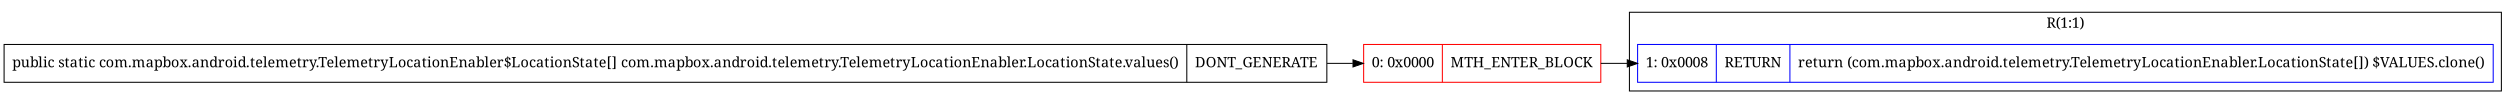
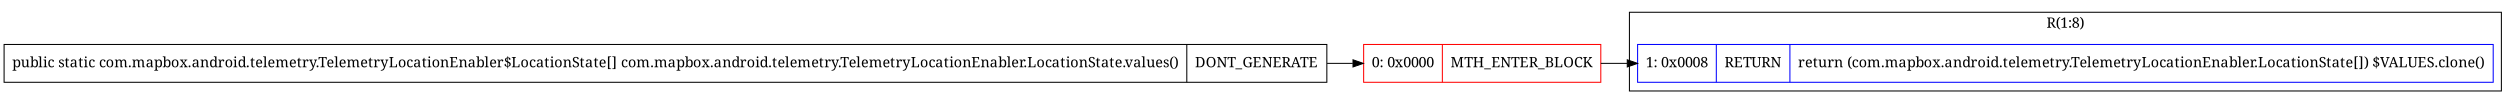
(2065, 24) -> (2065, 24)
